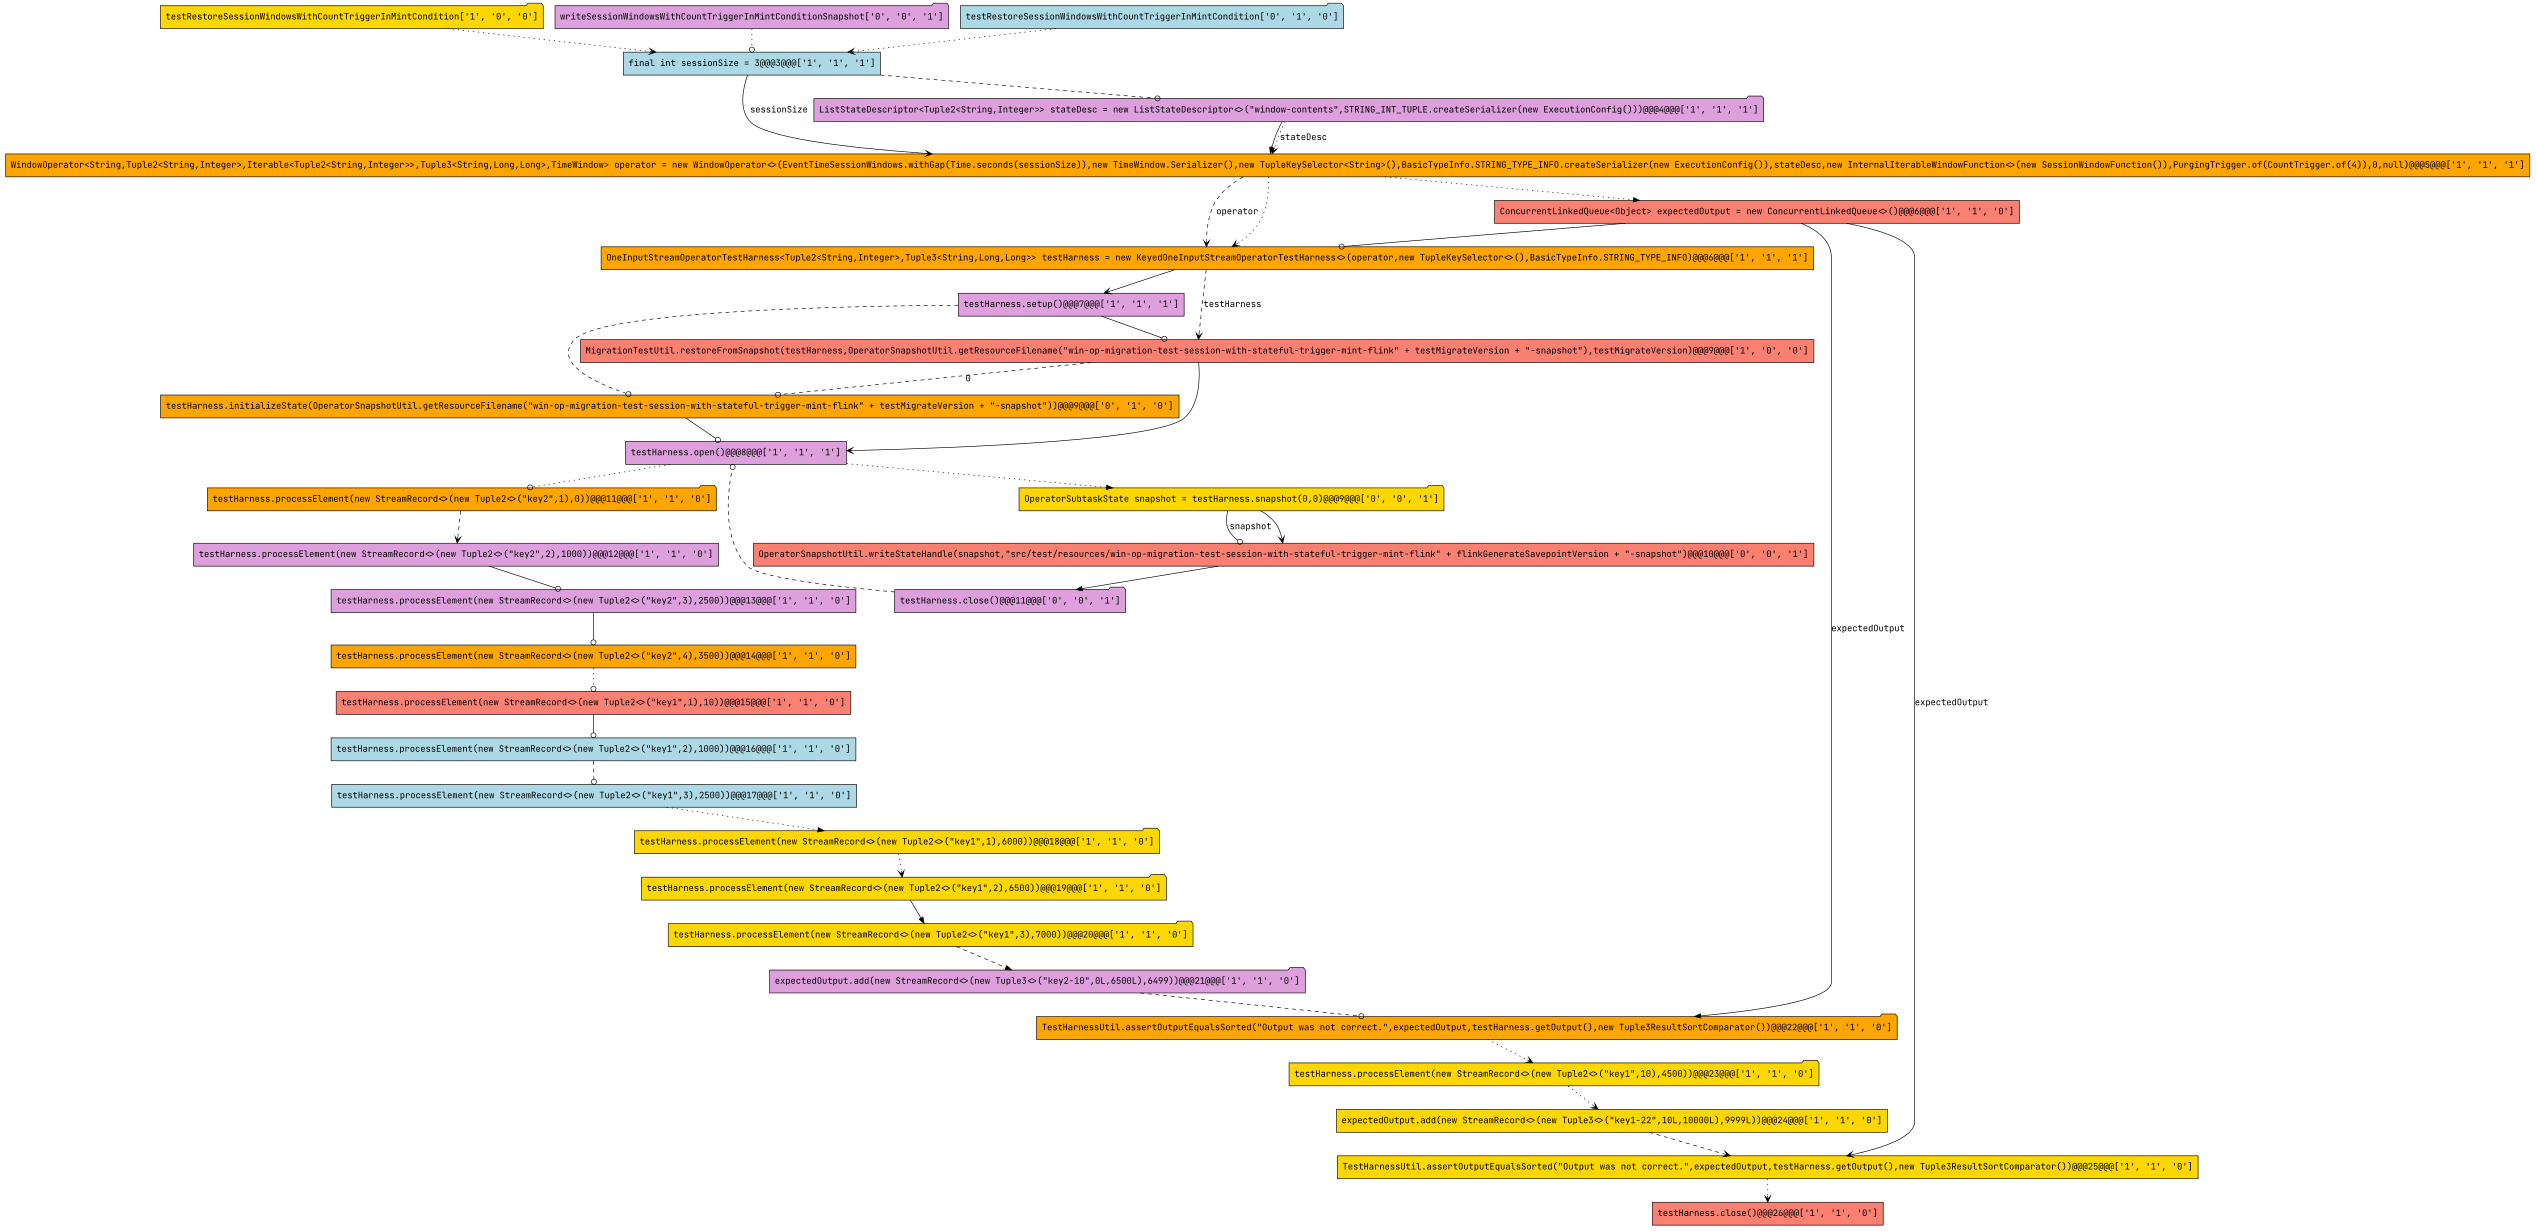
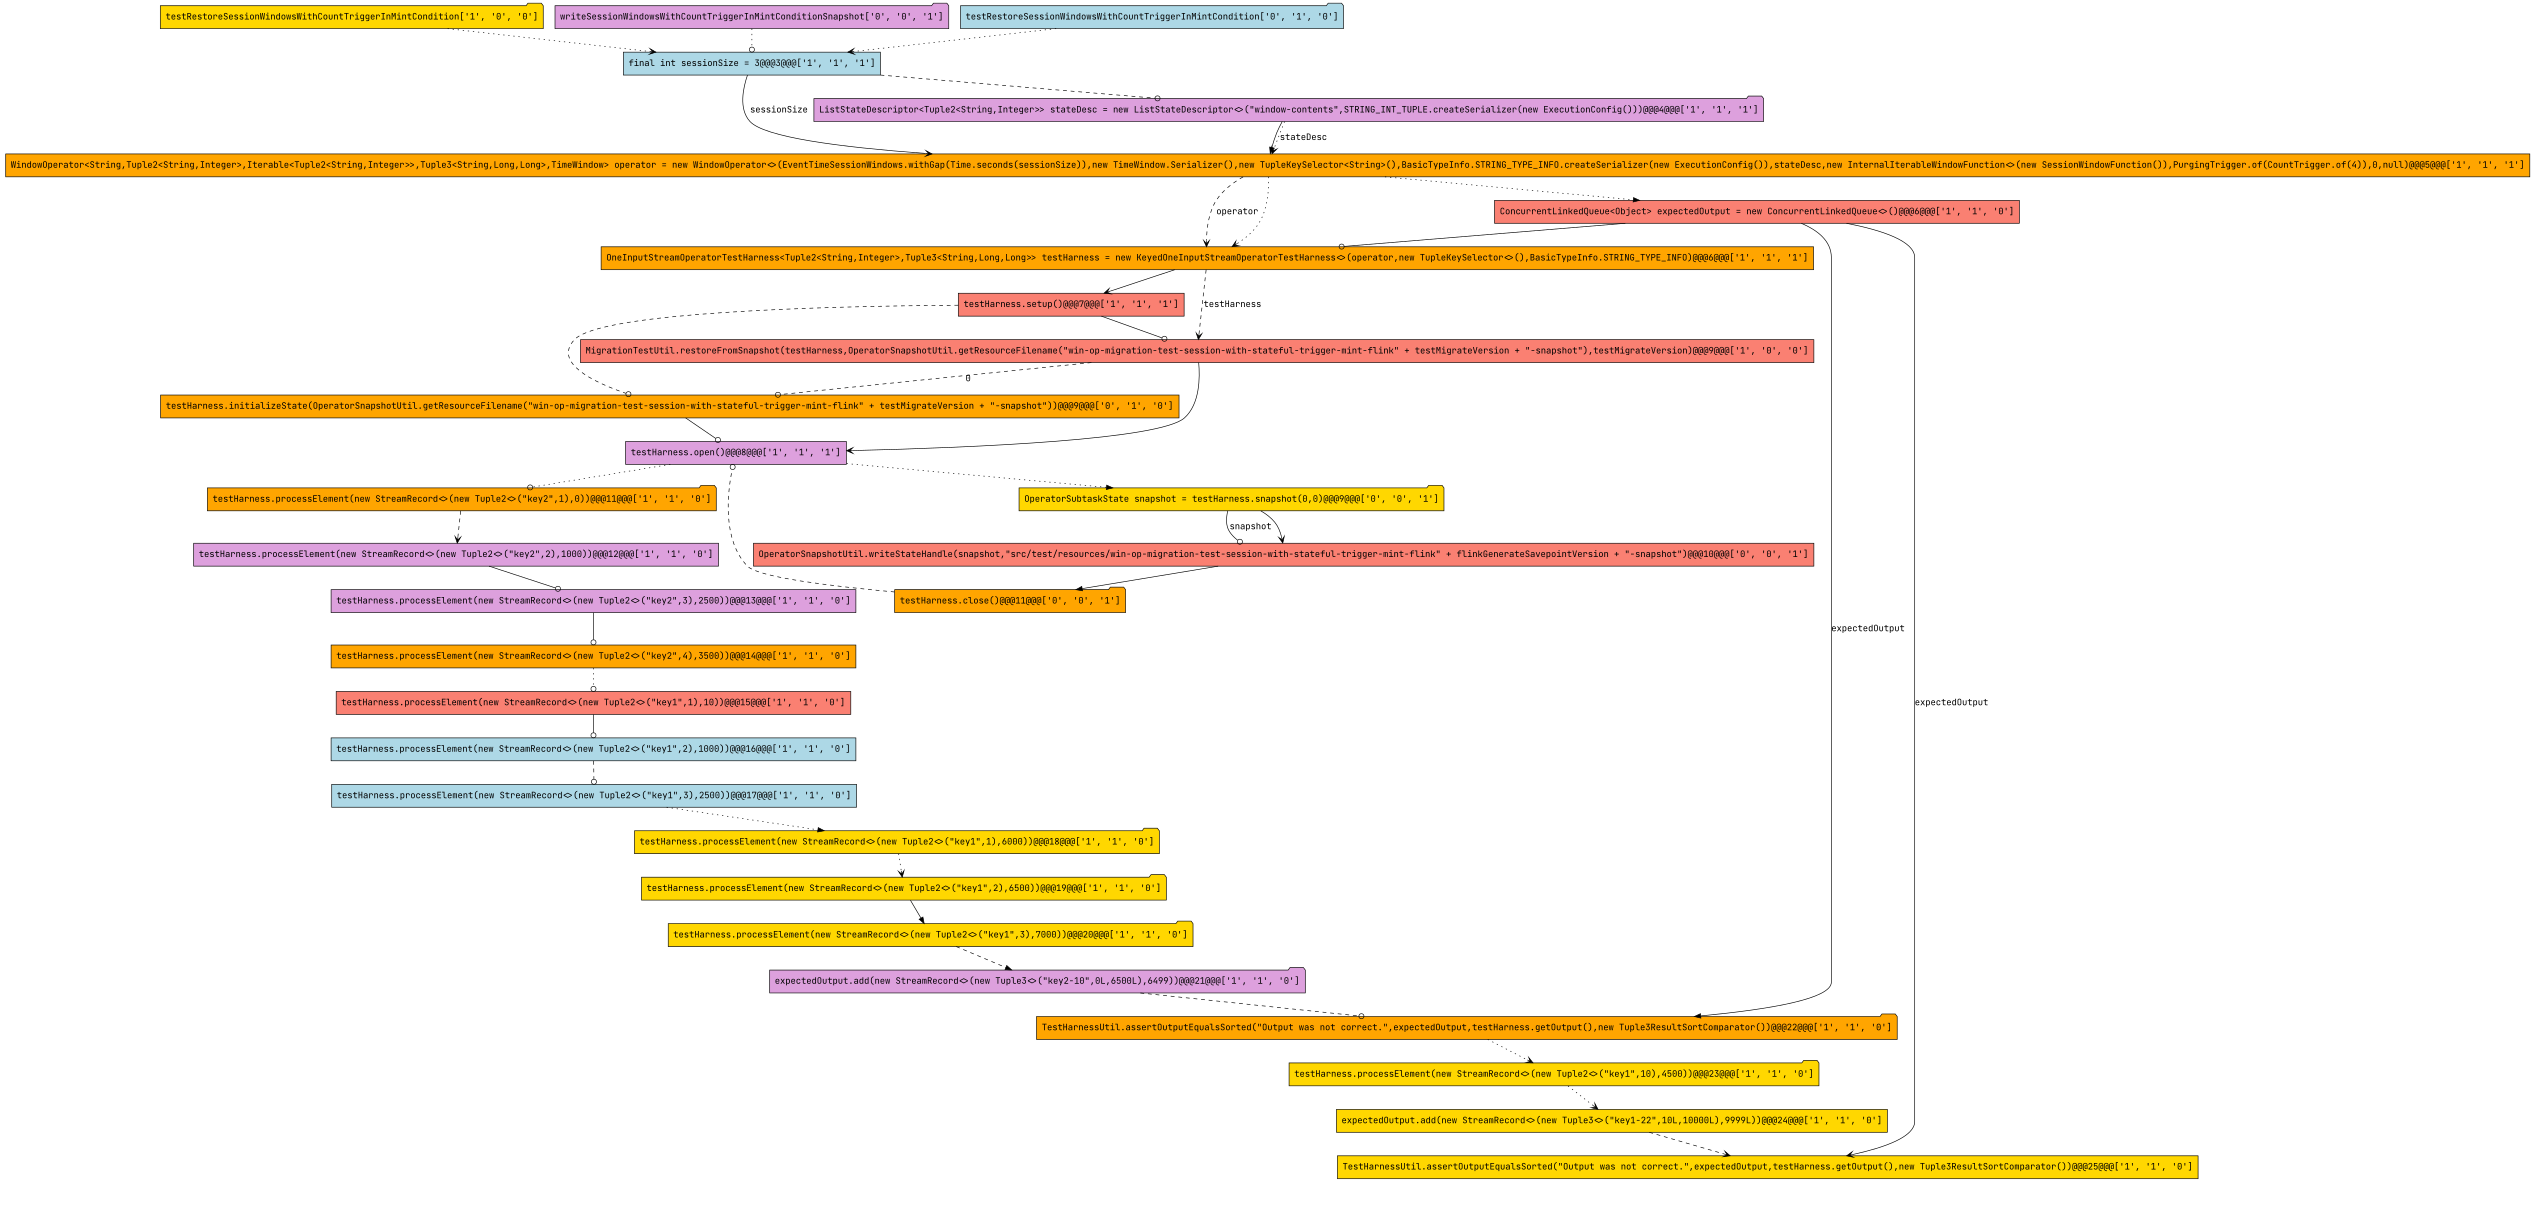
(1071, 305) -> (1071, 305)
(1010, 601) -> (1010, 601)
(1768, 1214) -> none
